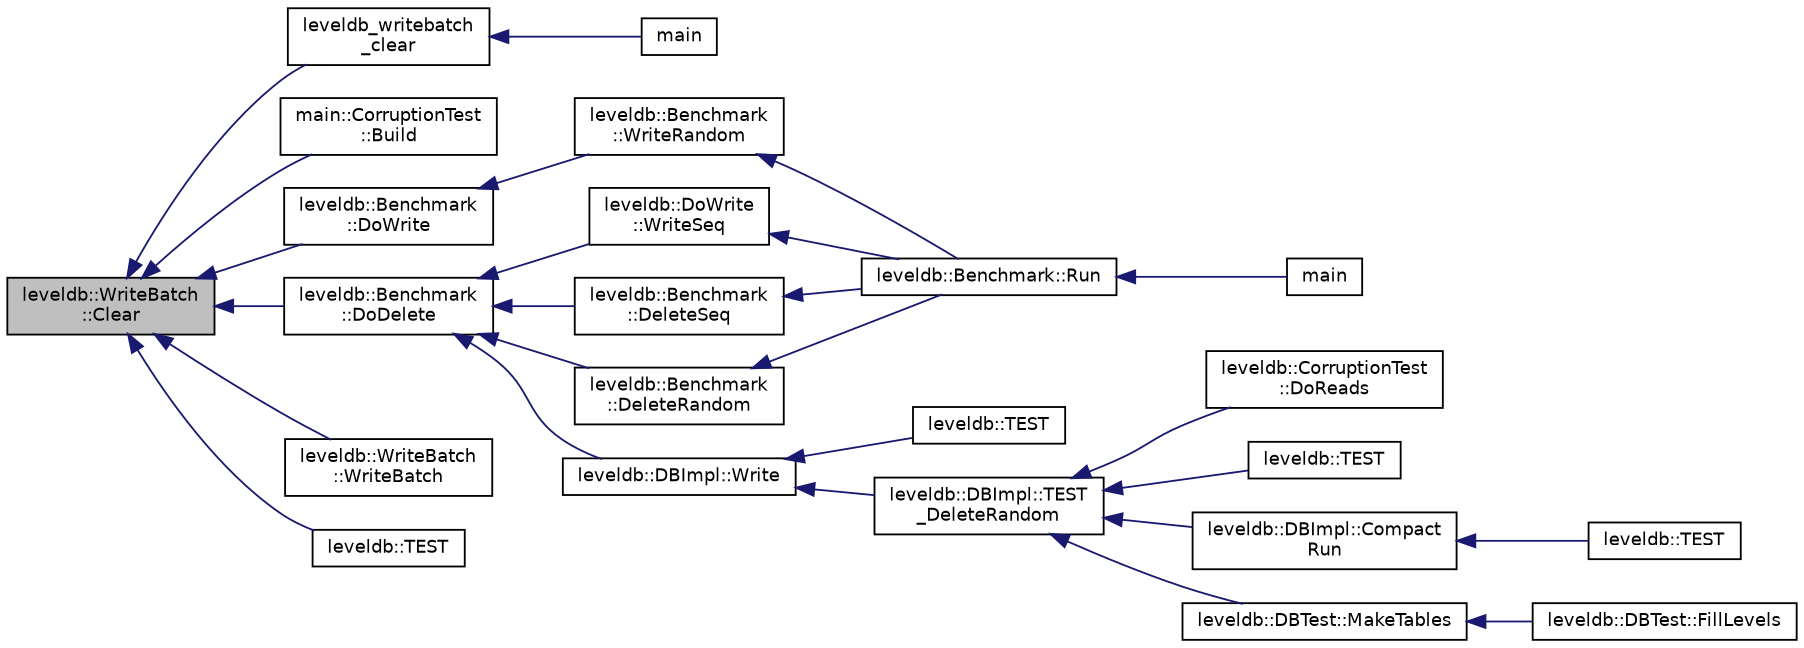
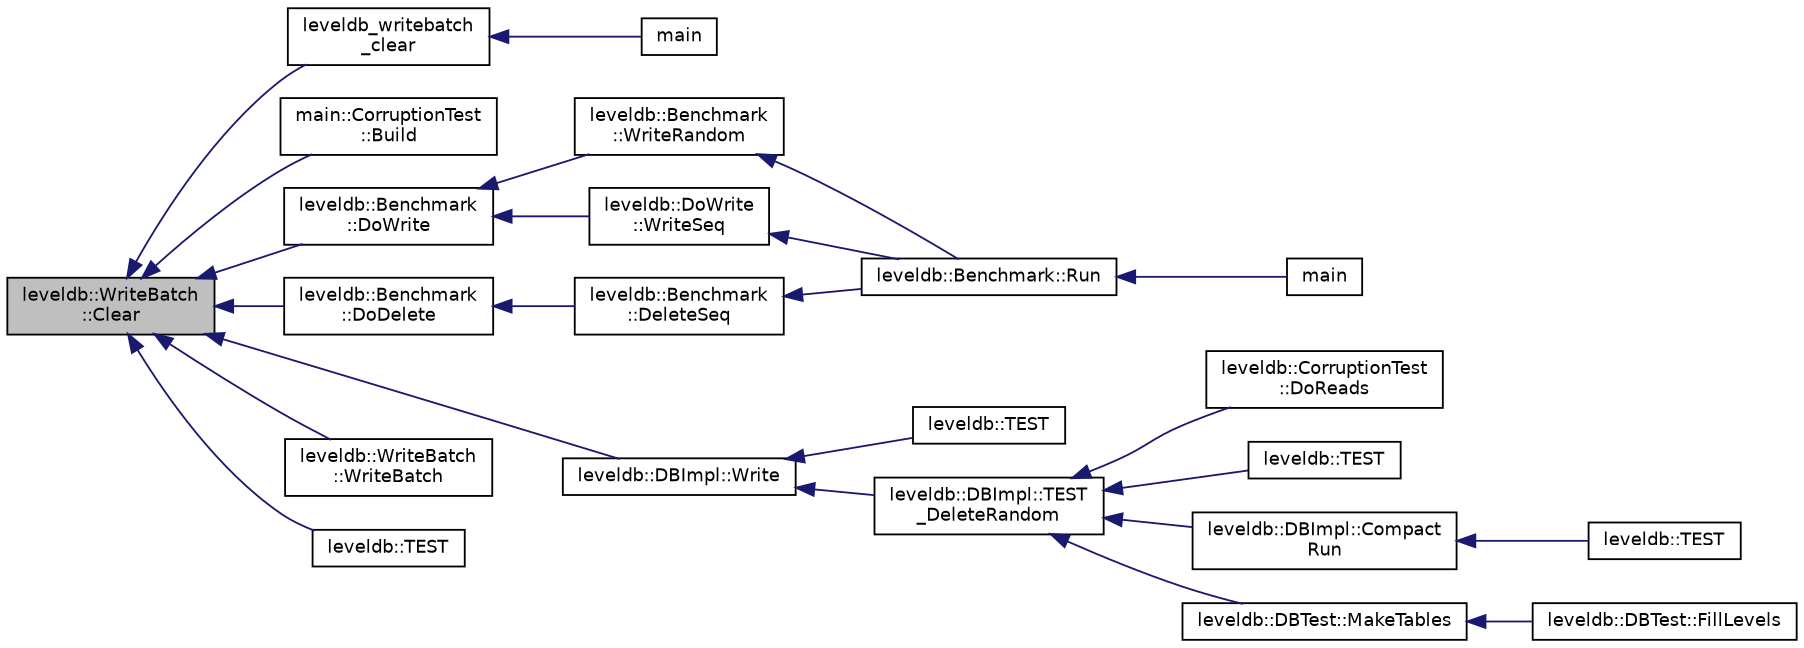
(543, 258) -> (551, 216)
(679, 396) -> none
(532, 406) -> (421, 399)
